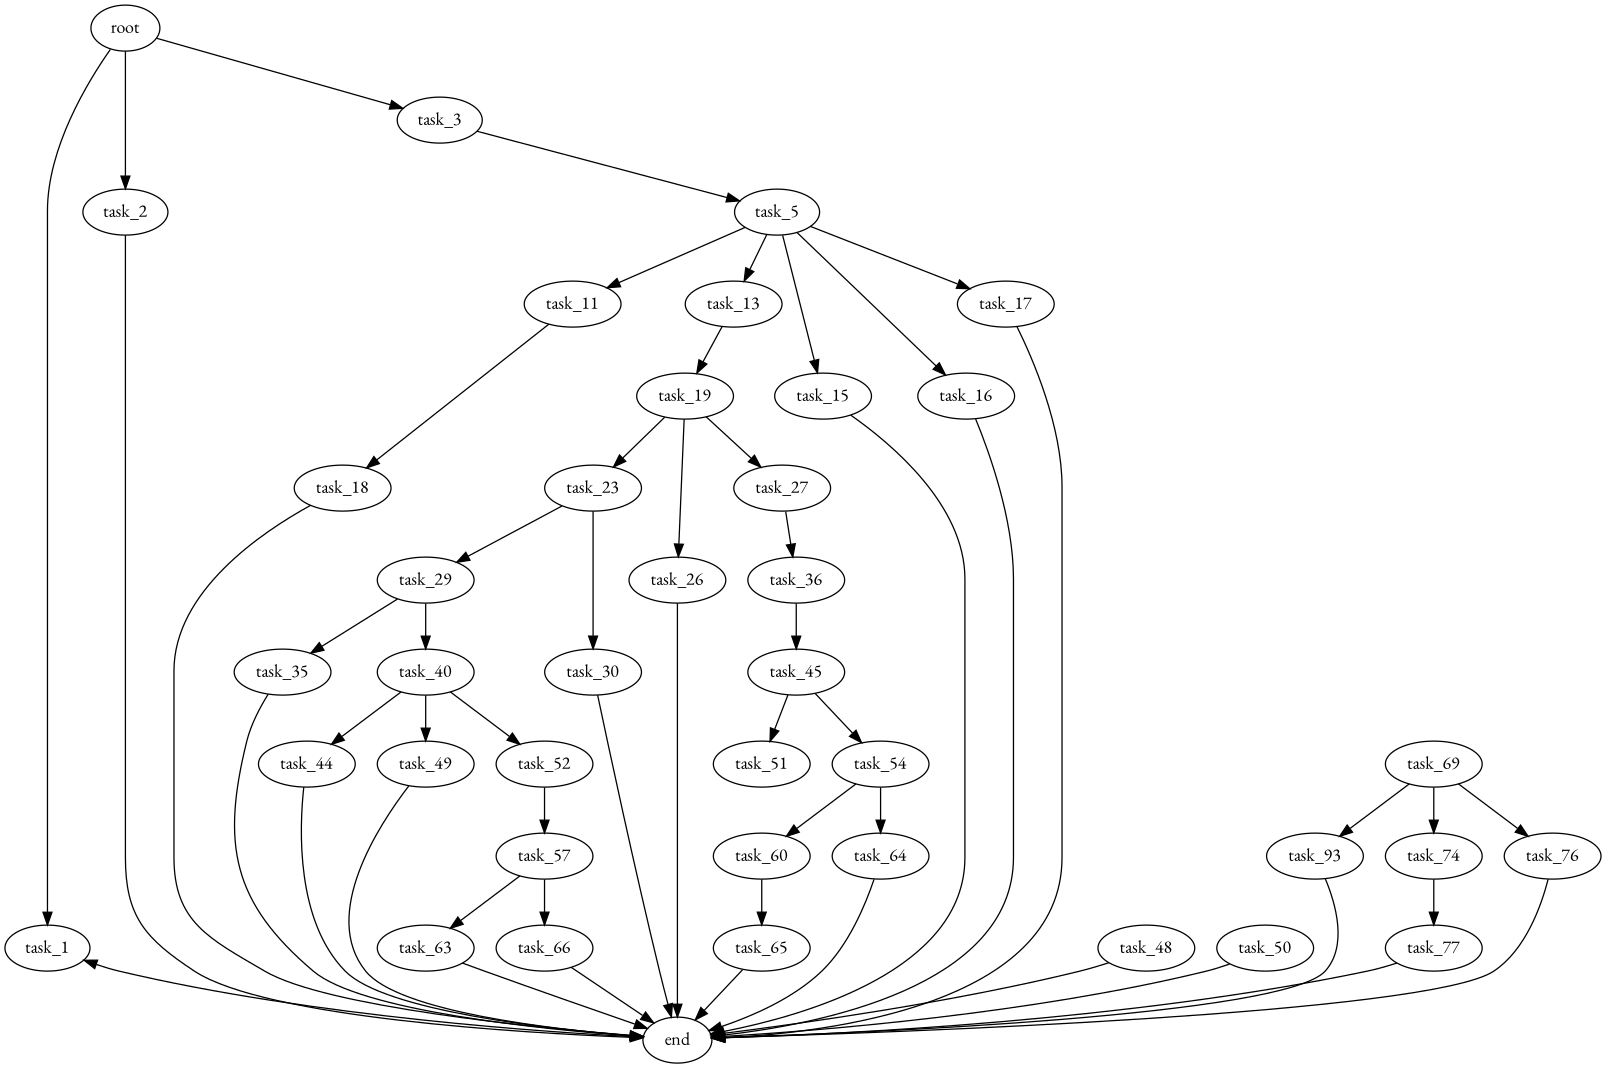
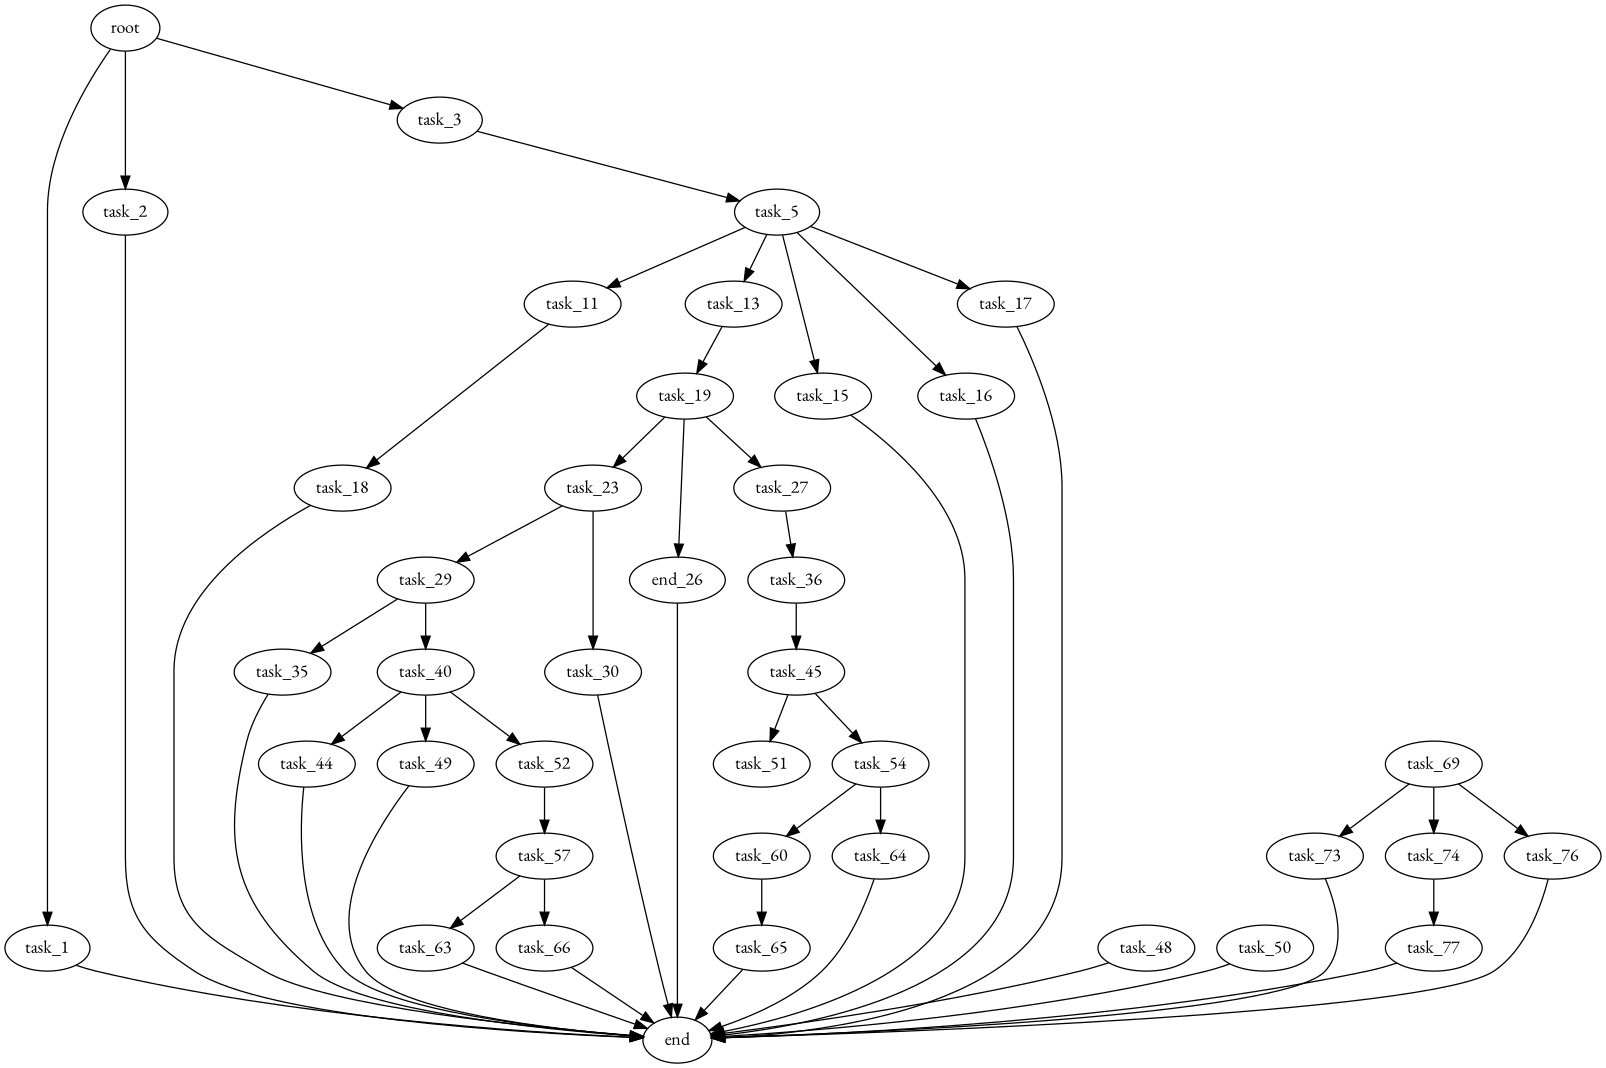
(677, 580) -> (677, 580)
(1315, 856) -> (1315, 856)
(368, 1014) -> (241, 999)
